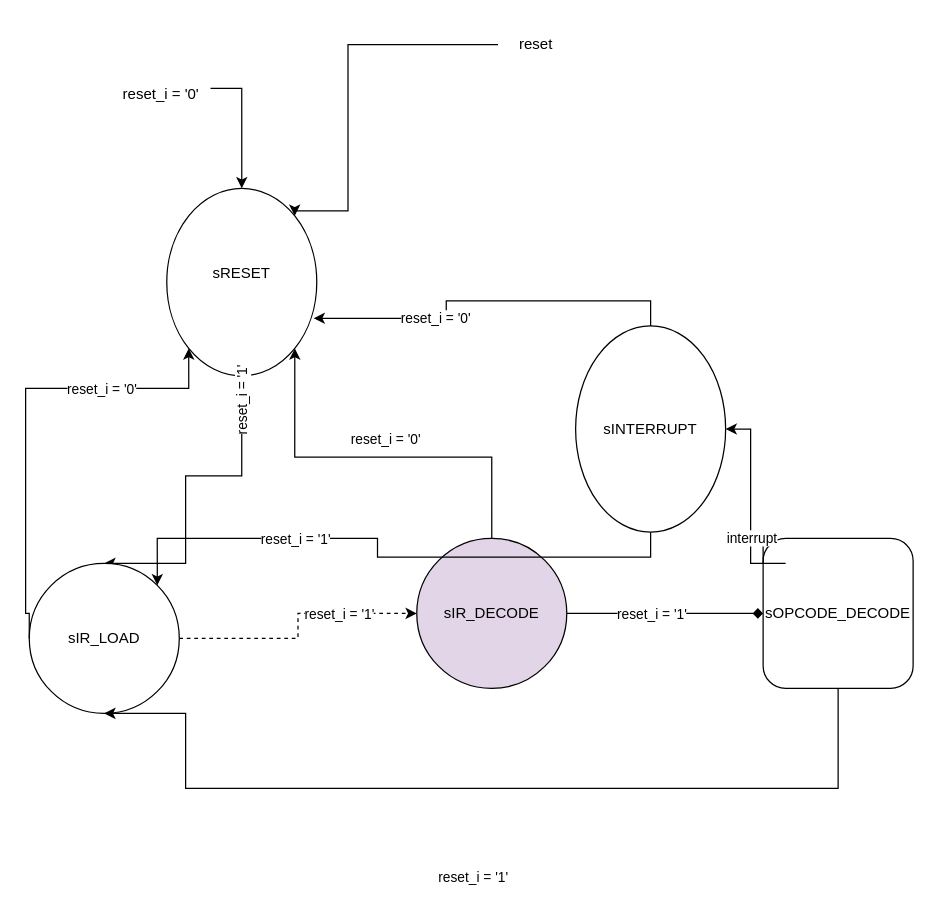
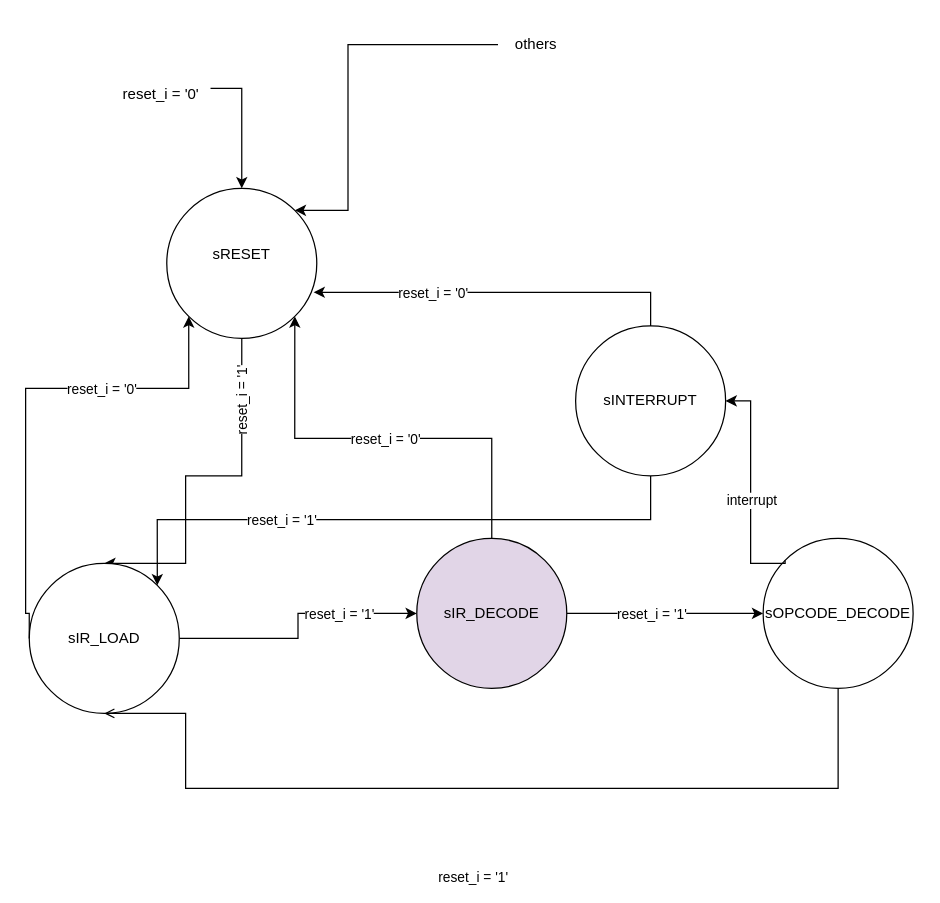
(536, 44) -> (536, 44)
(242, 282) -> (242, 263)
(651, 429) -> (651, 401)
(752, 613) -> (753, 613)
(838, 613) -> (838, 613)
(256, 638) -> (256, 638)
(114, 713) -> (111, 713)
